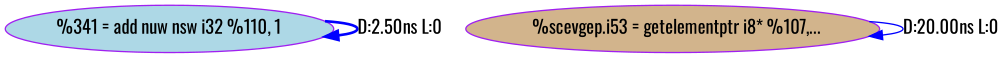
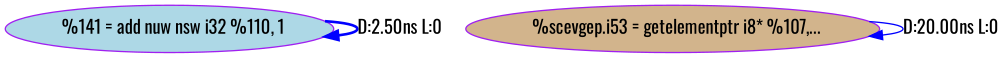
(169, 29) -> (169, 29)
